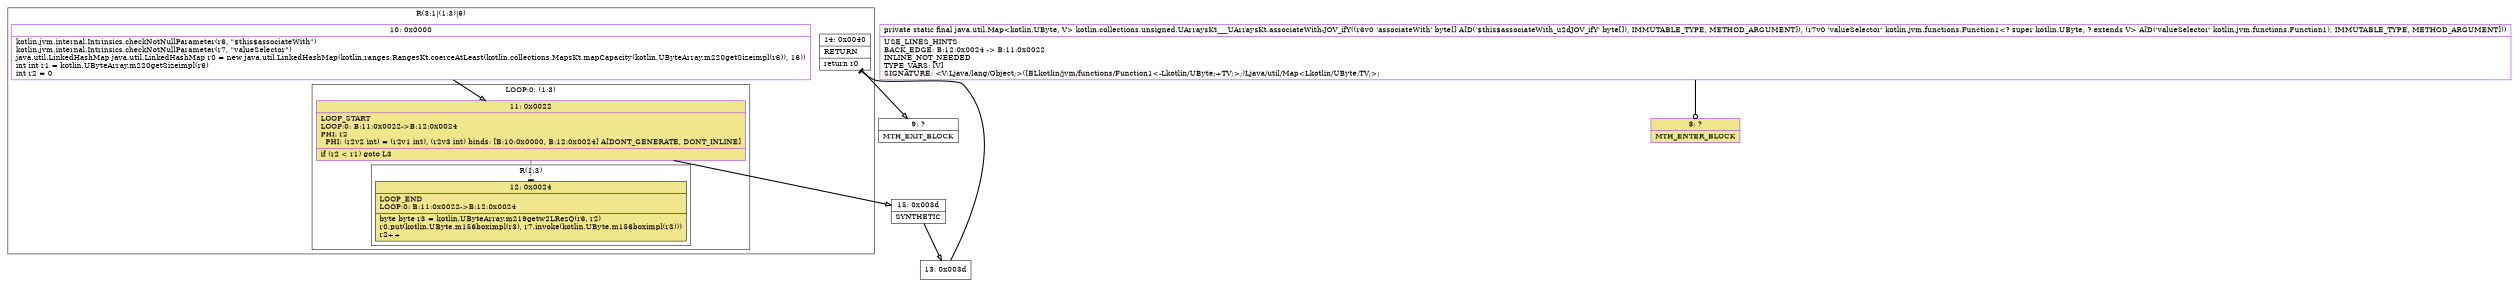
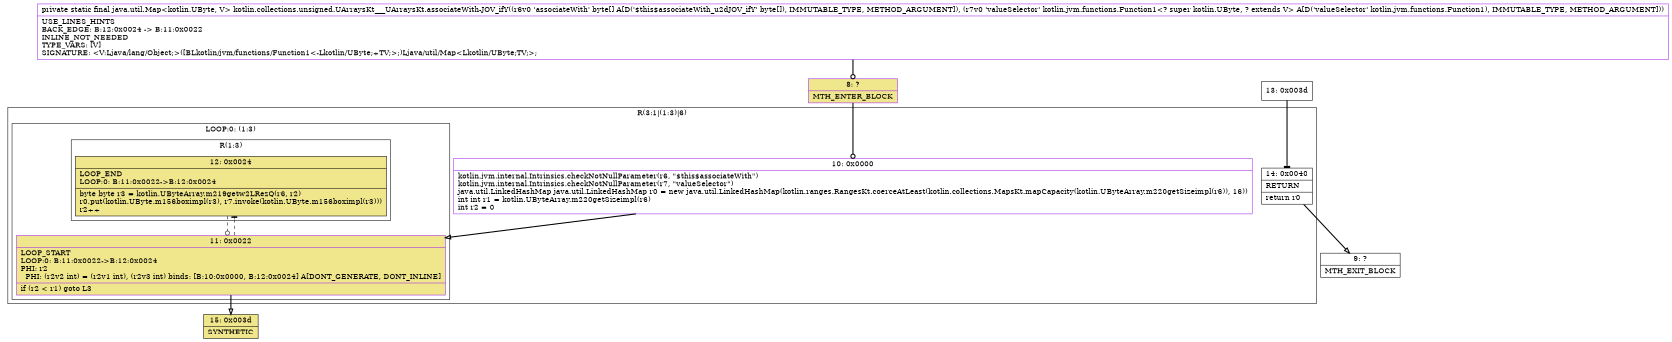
none -> (853, 128)
(918, 211) -> (231, 326)
none -> (227, 224)
(932, 240) -> none
